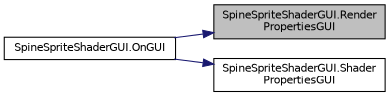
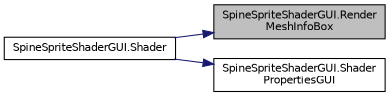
(299, 22) -> (299, 22)
(90, 48) -> (90, 48)
